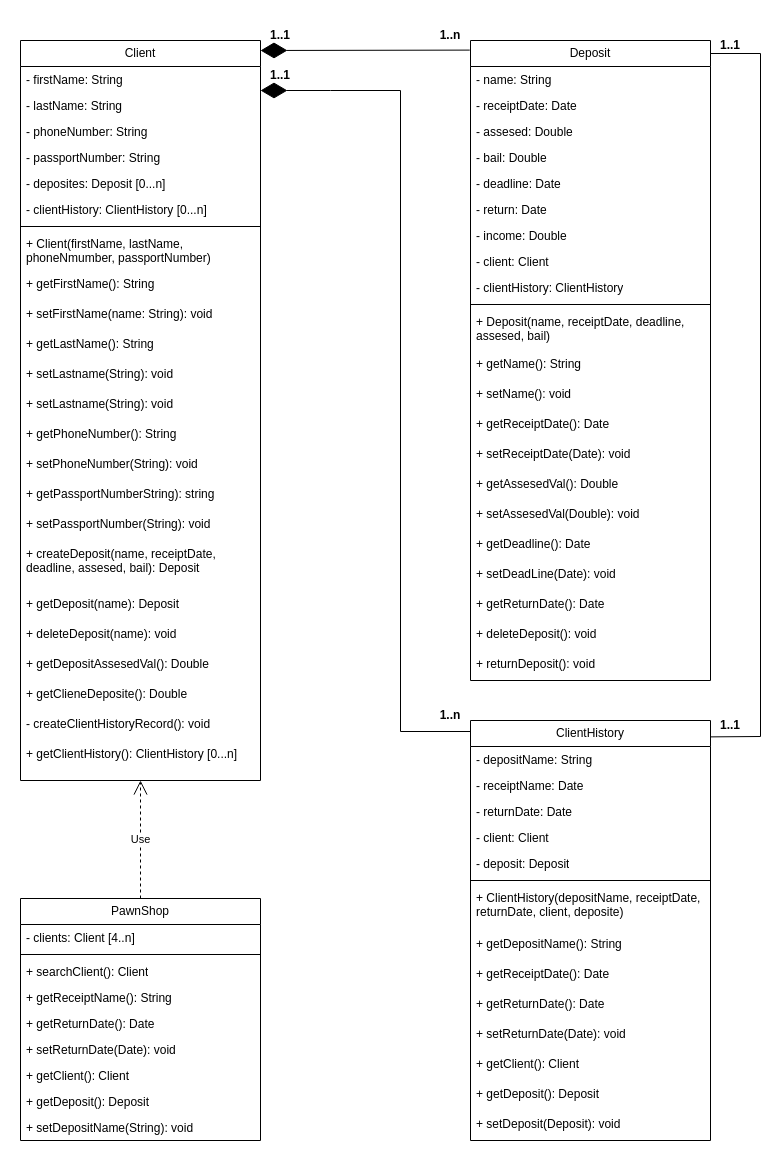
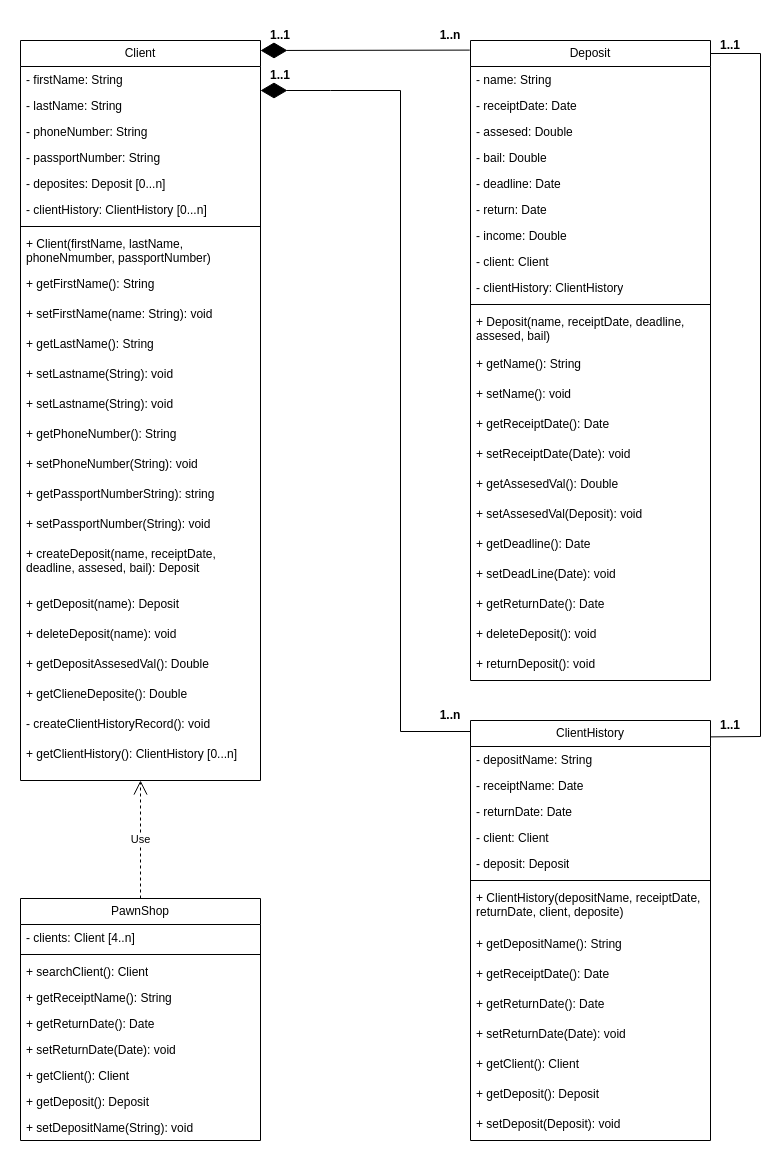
(565, 515) -> (568, 515)
